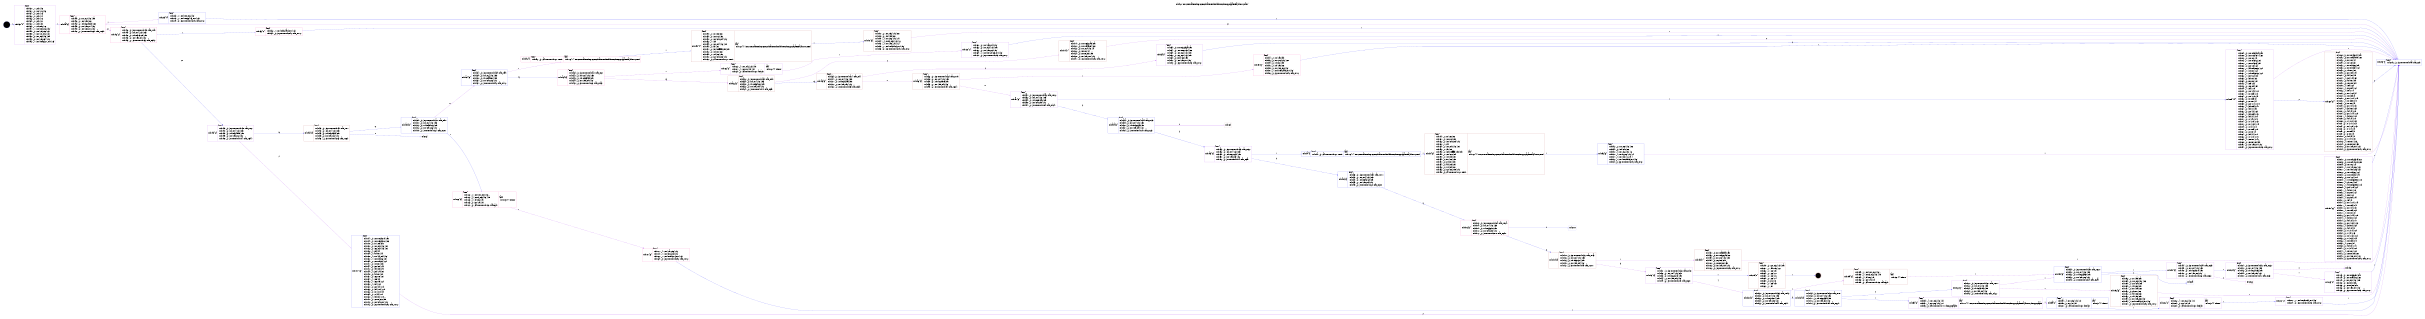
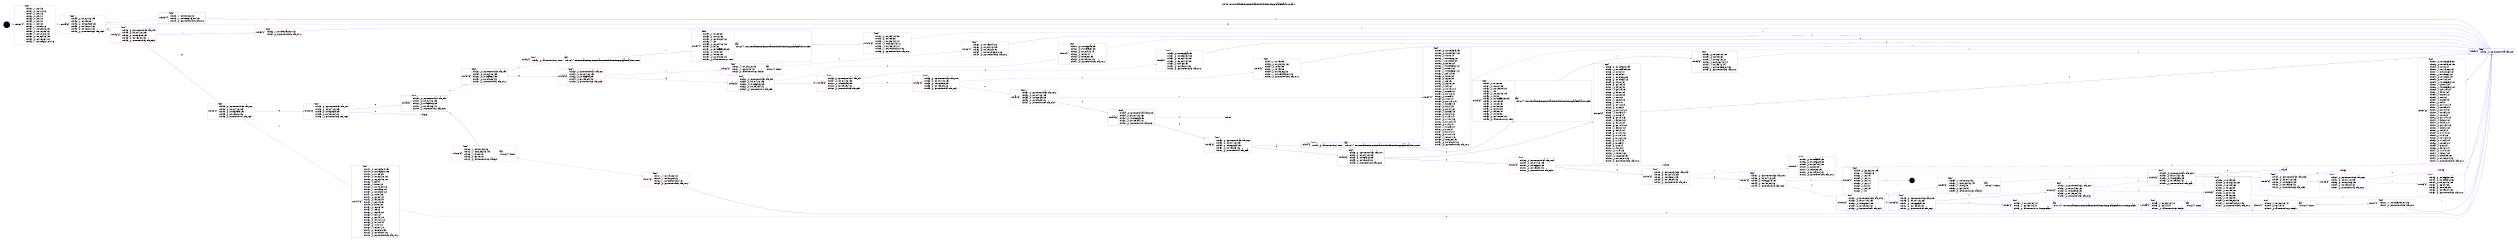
(2299, 101) -> (1490, 150)
